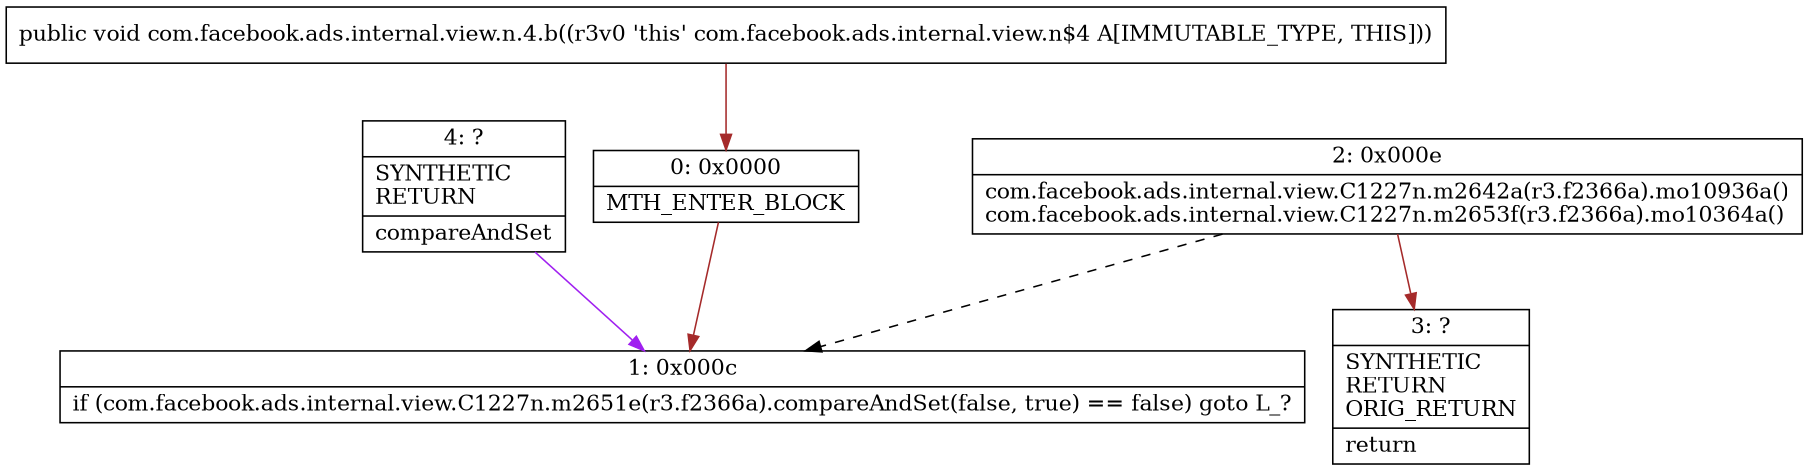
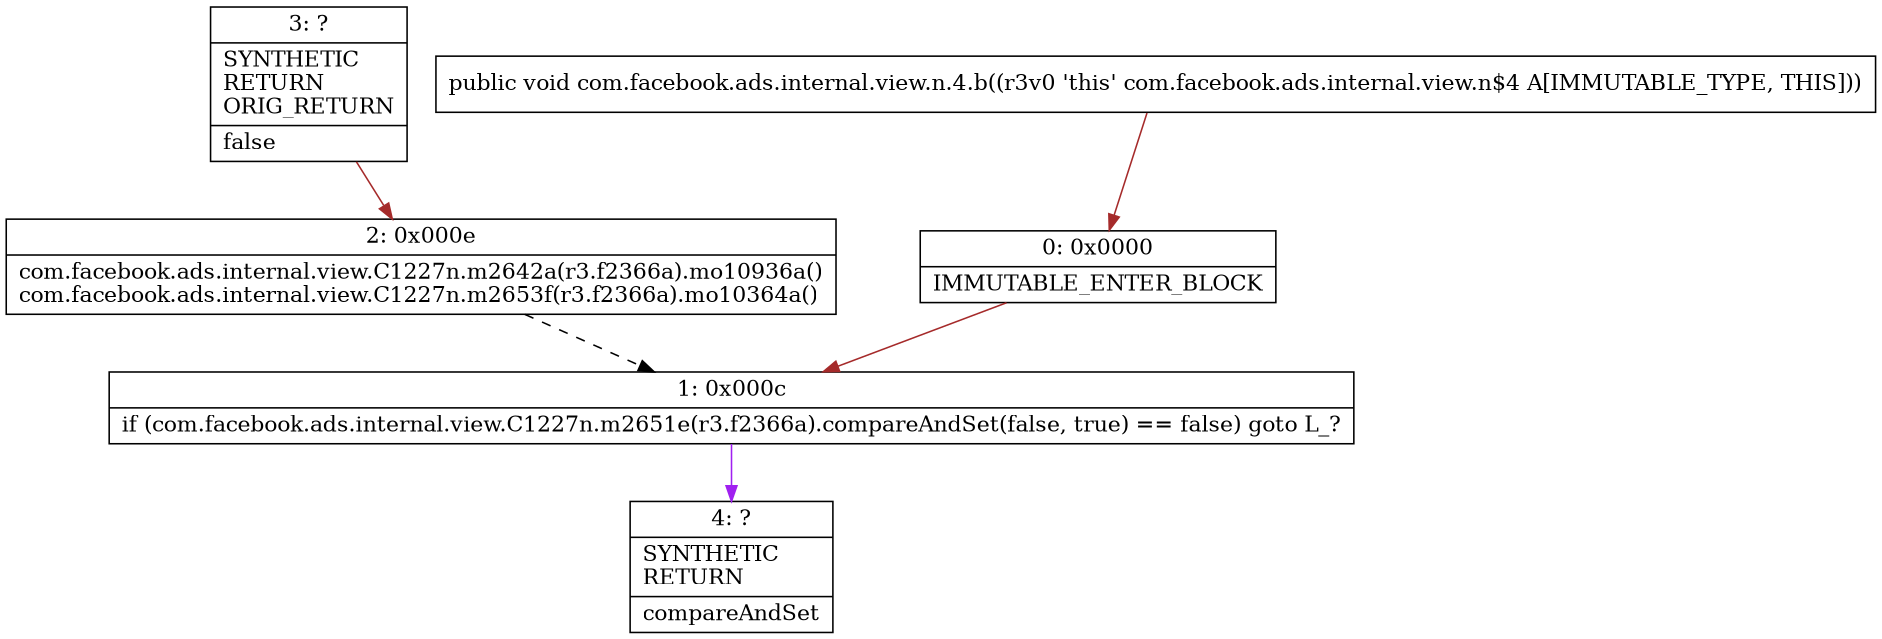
(726, 204) -> (1098, 284)
(1404, 264) -> (370, 184)
(584, 296) -> (732, 465)
(1381, 445) -> (250, 143)
